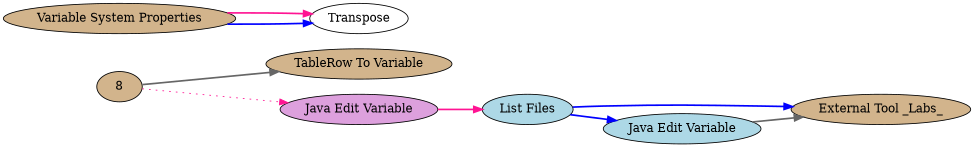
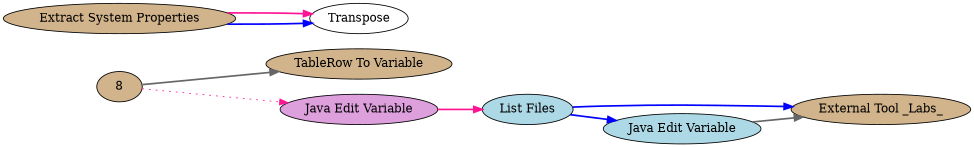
(120, 19) -> (120, 19)
